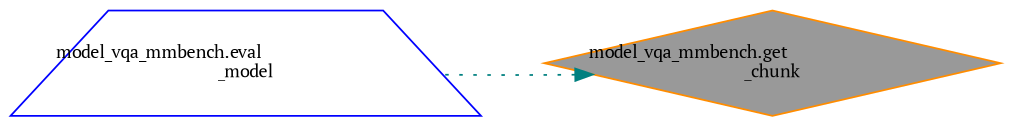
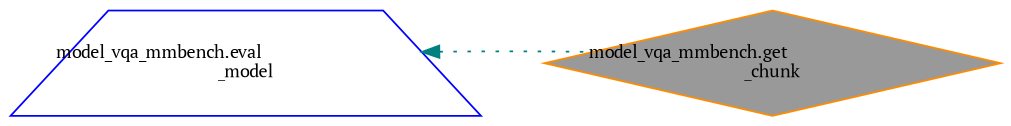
(509, 75) -> (516, 51)
